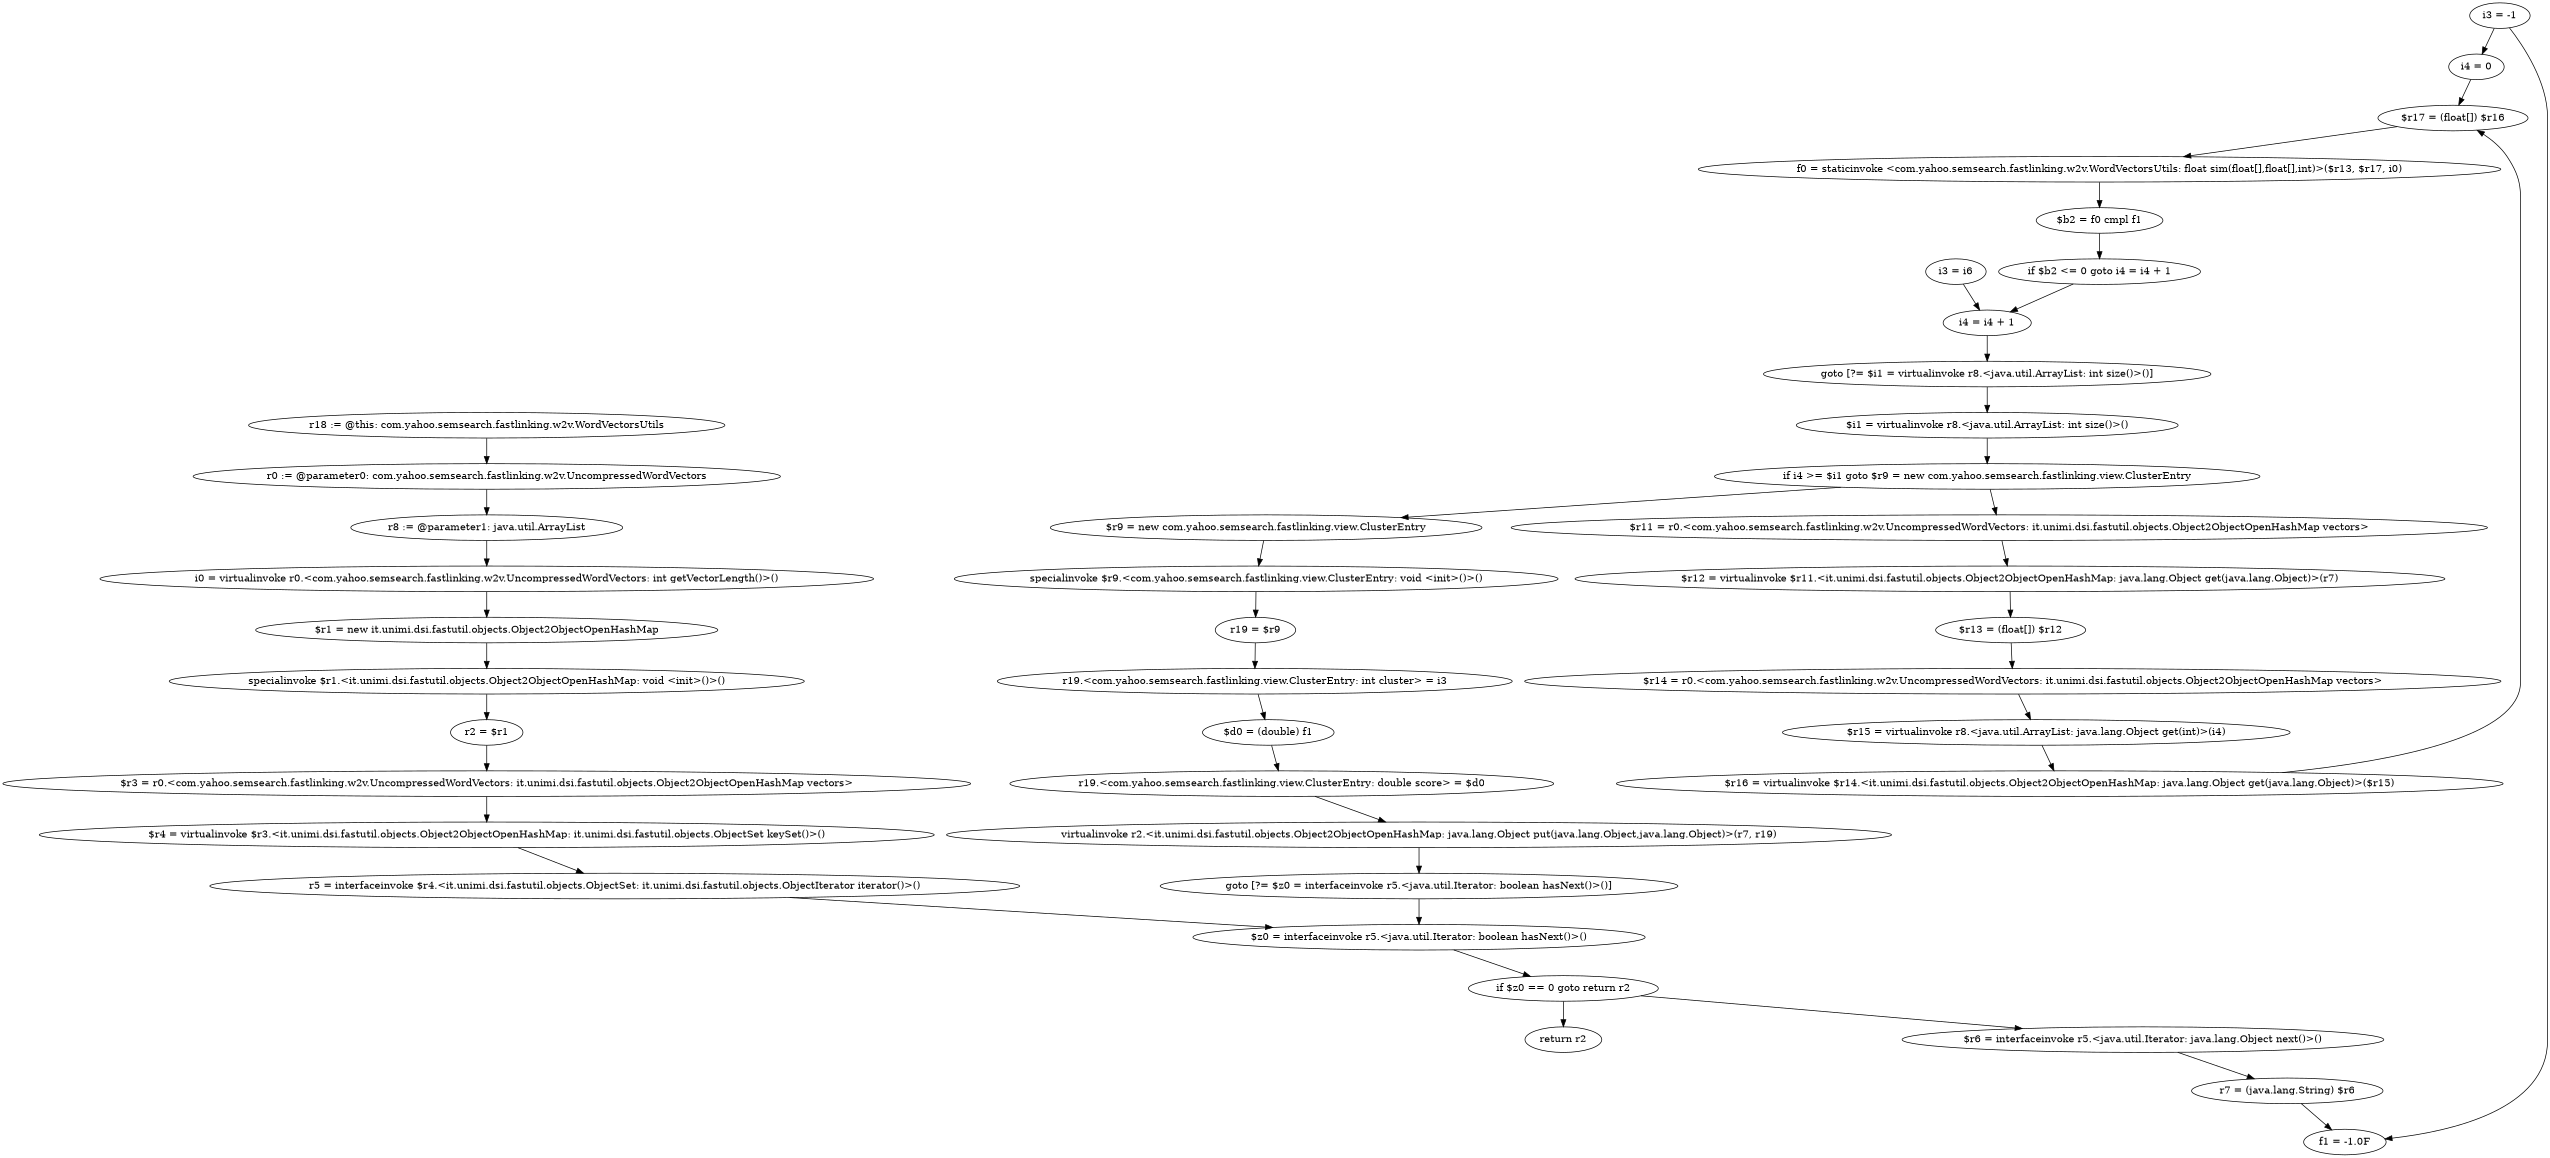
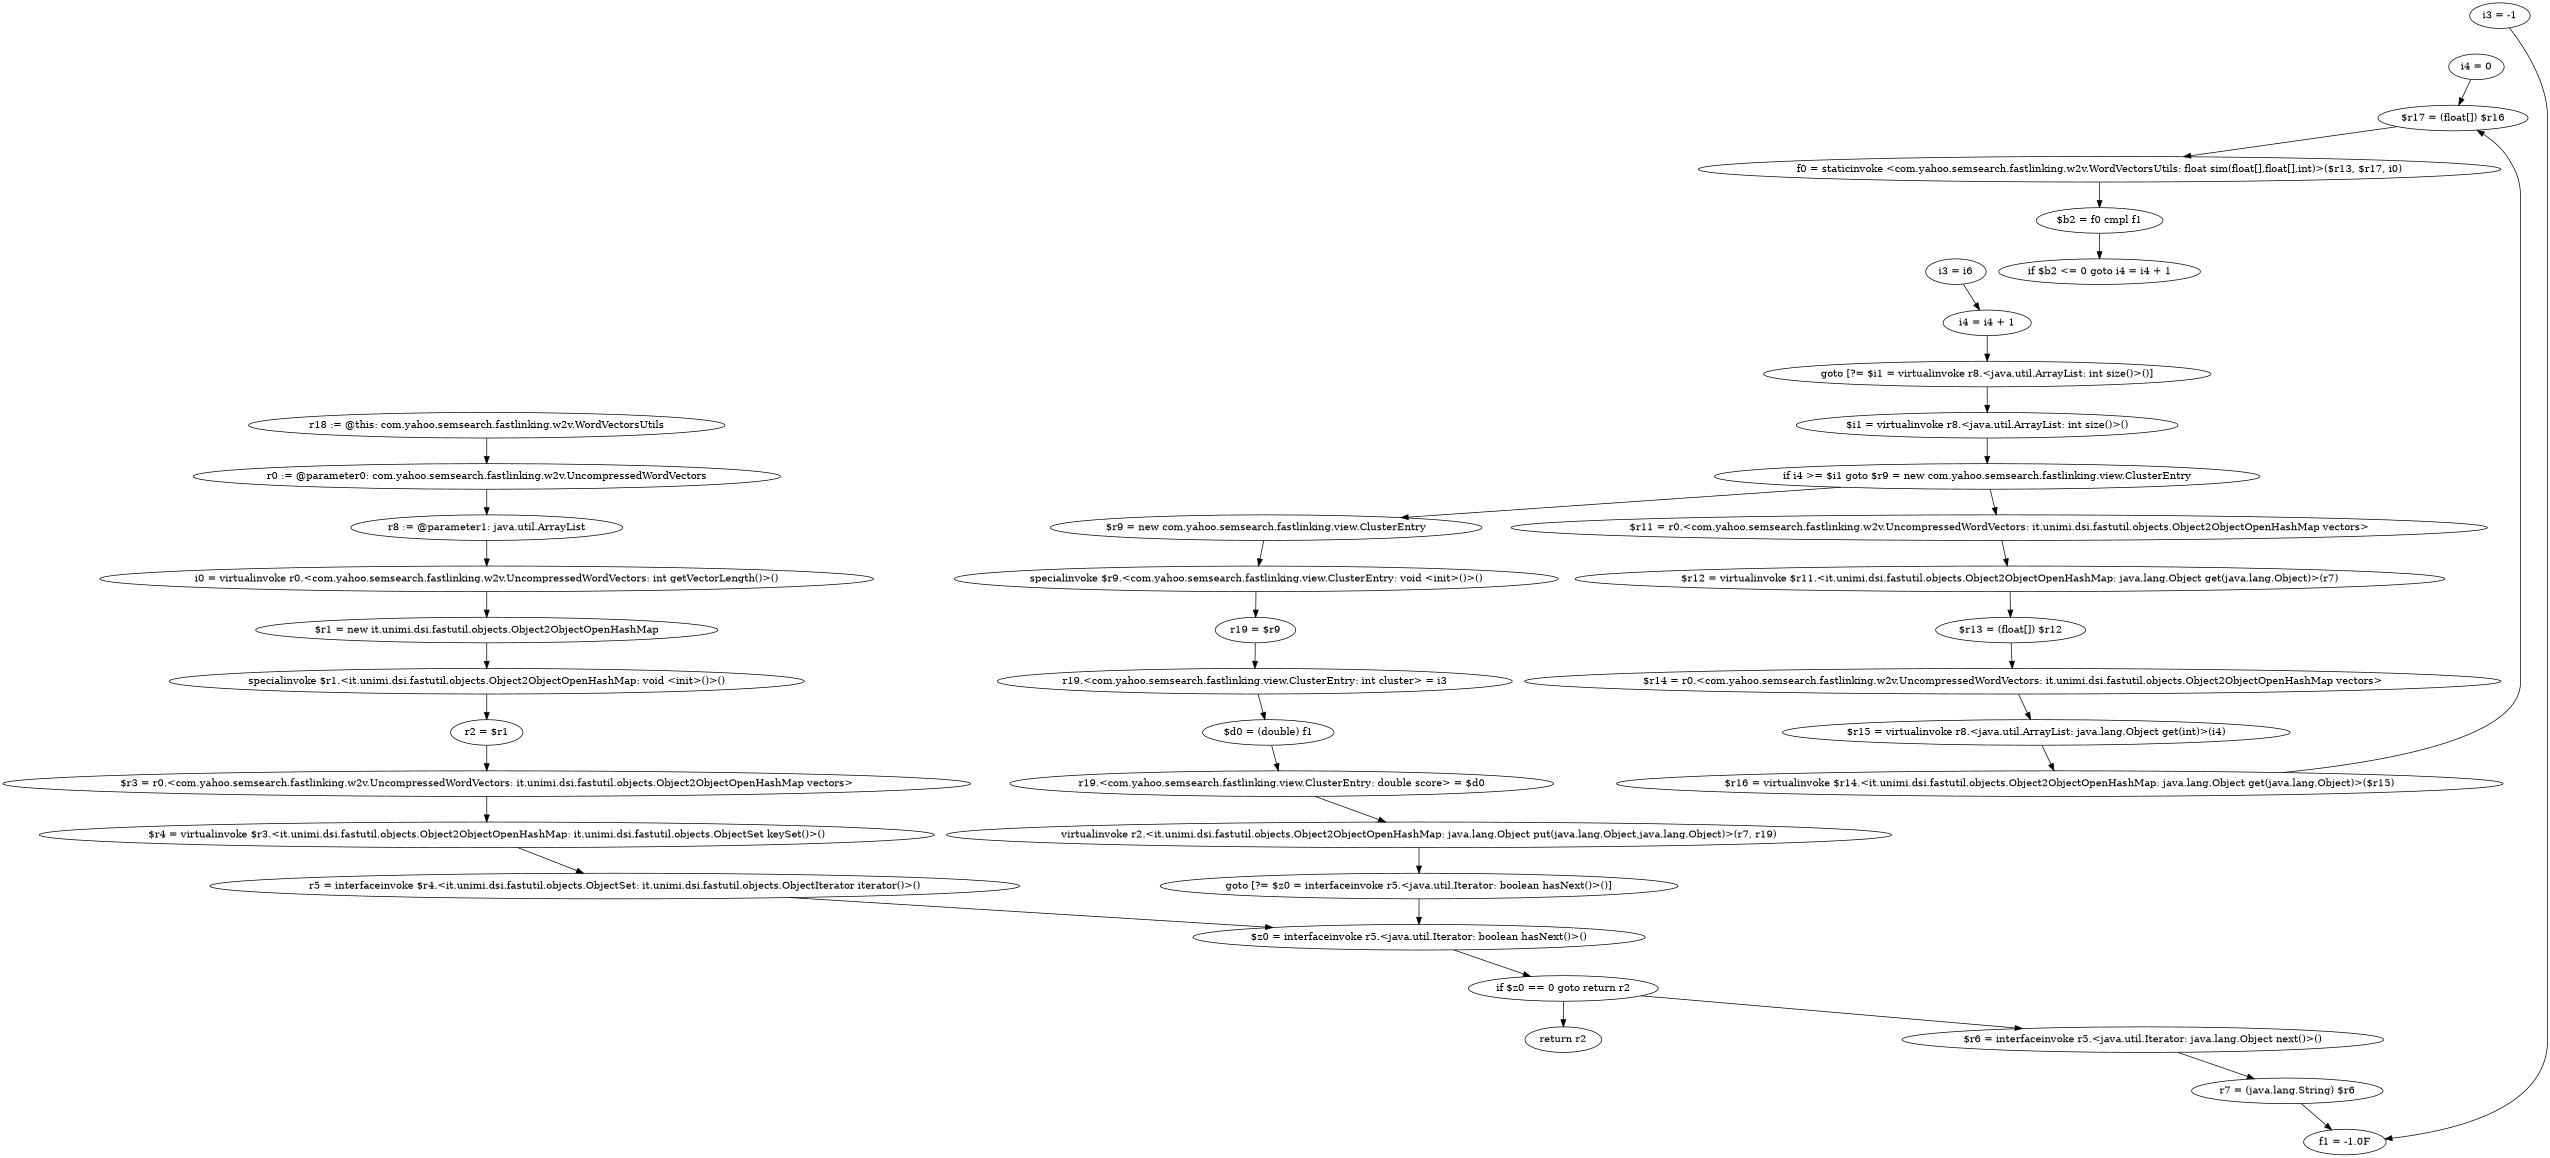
(2490, 38) -> none
(2045, 296) -> none
